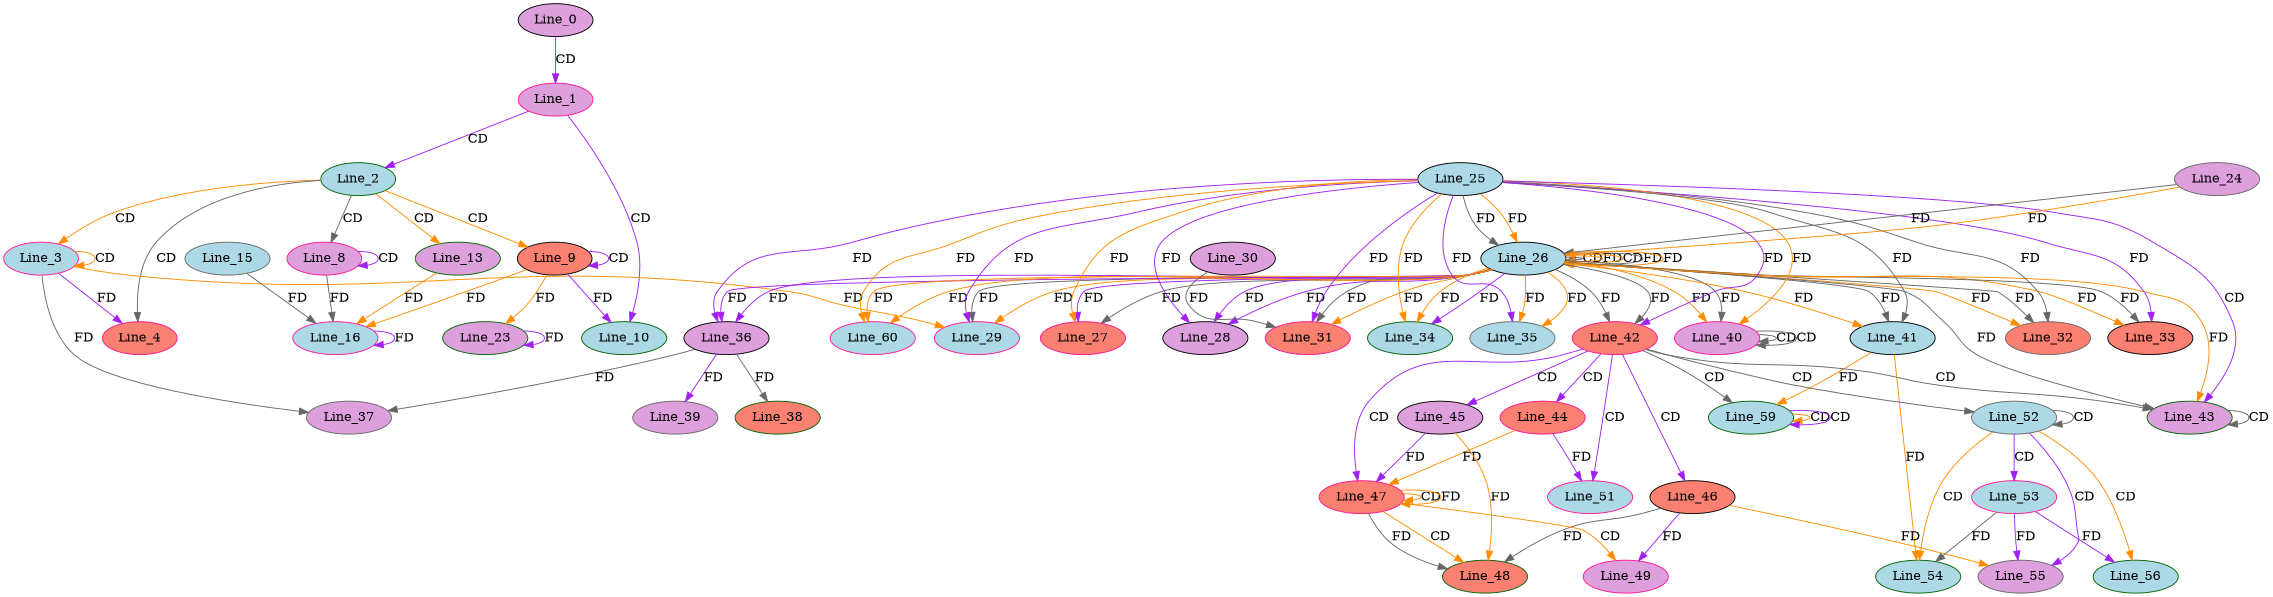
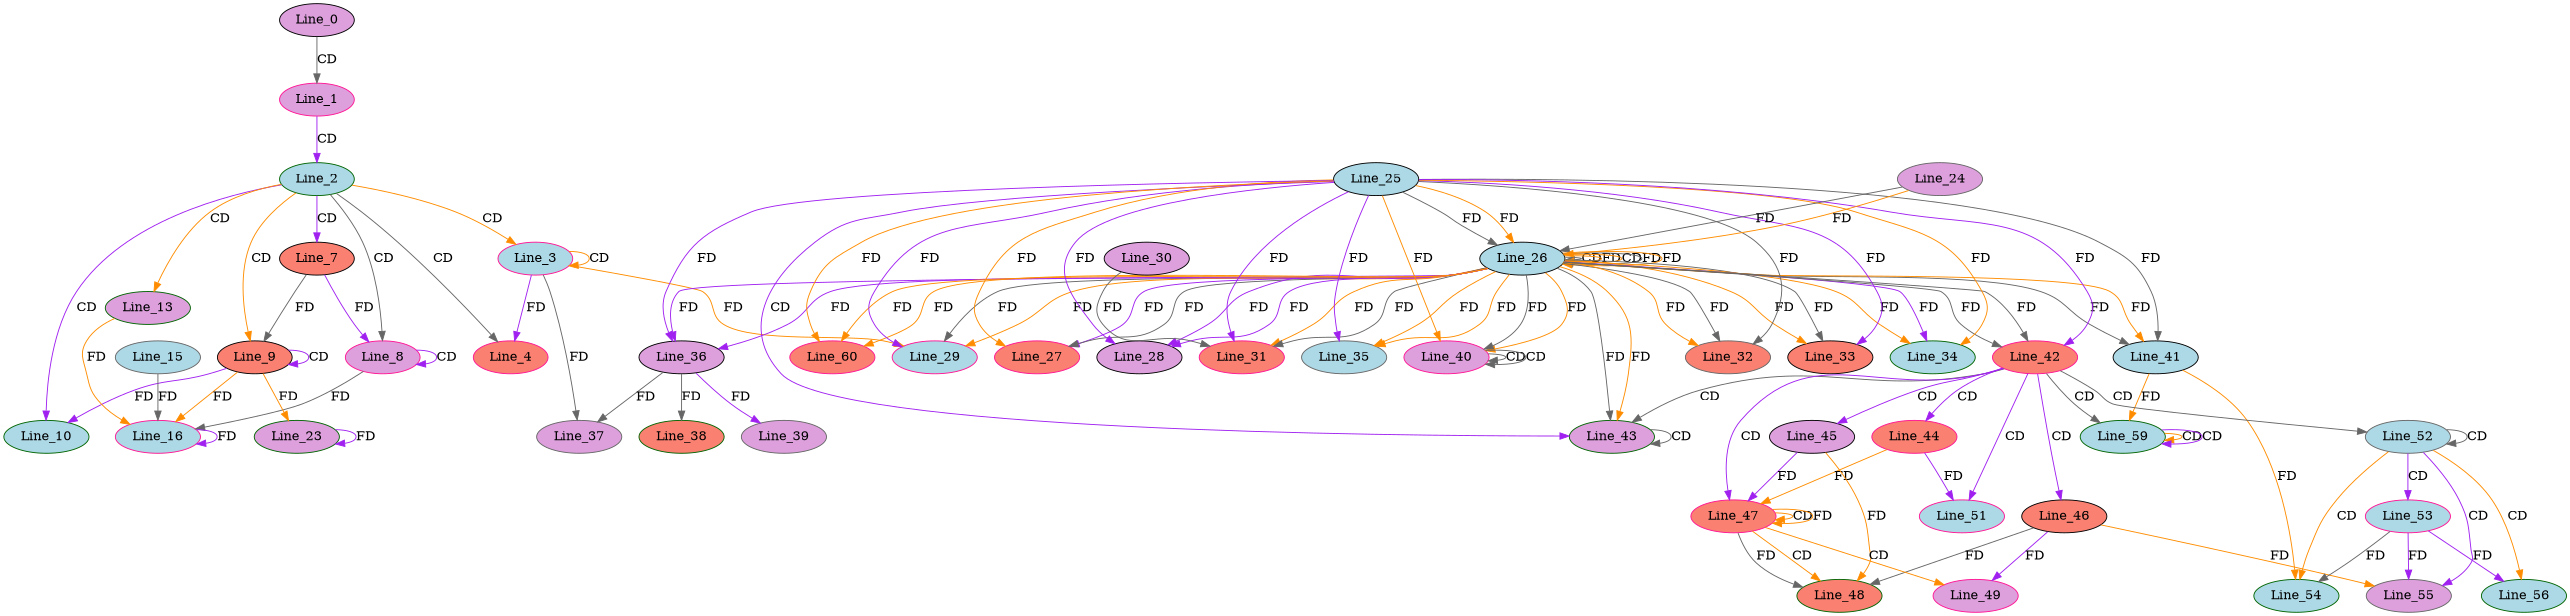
(556, 55) -> (317, 55)
(624, 208) -> (115, 251)
none -> (317, 259)
(873, 338) -> (832, 357)
